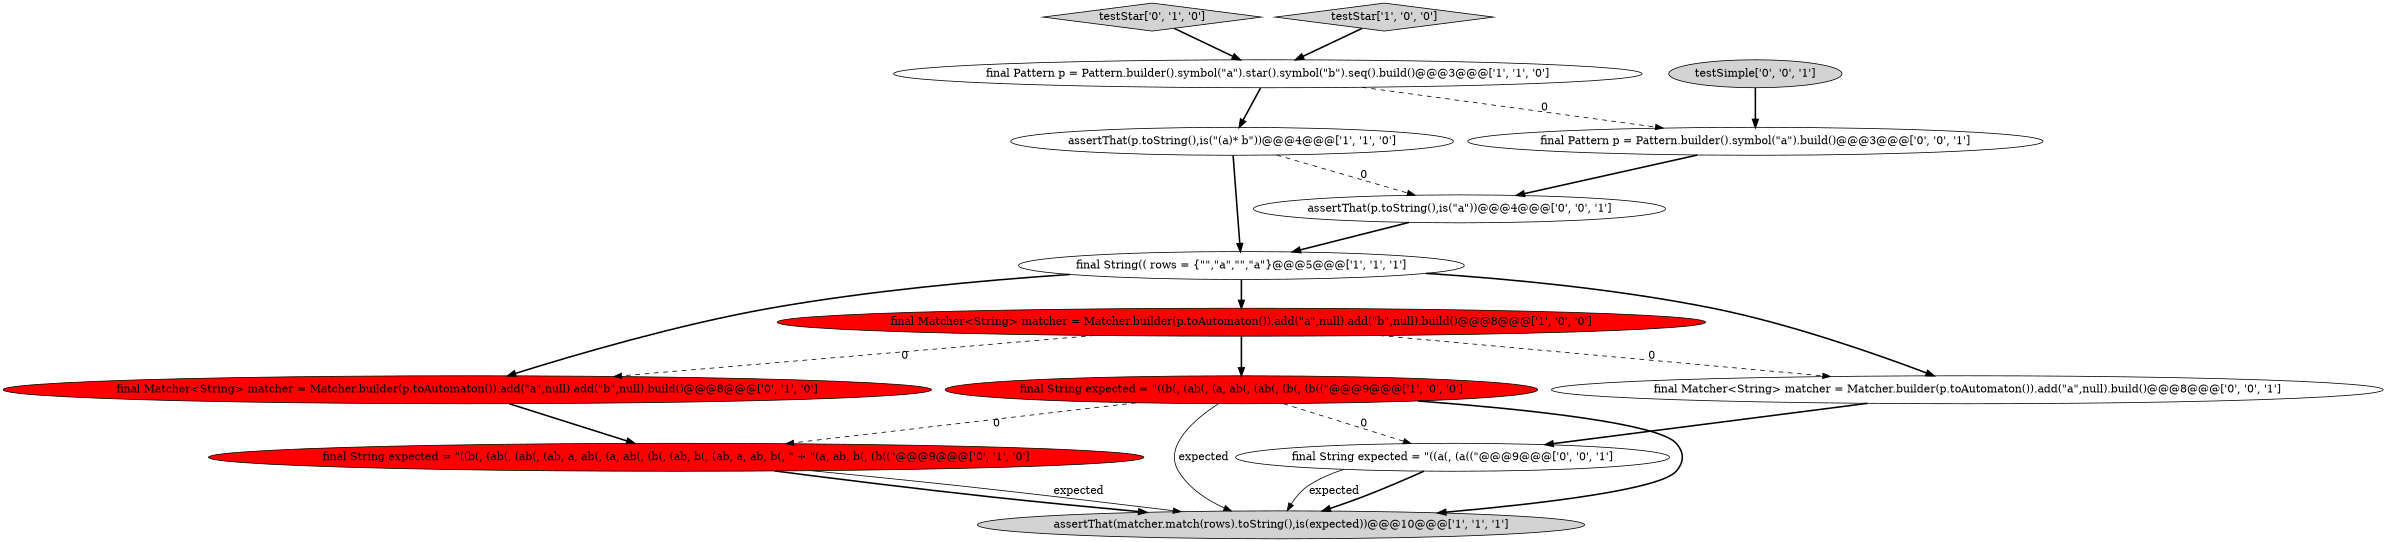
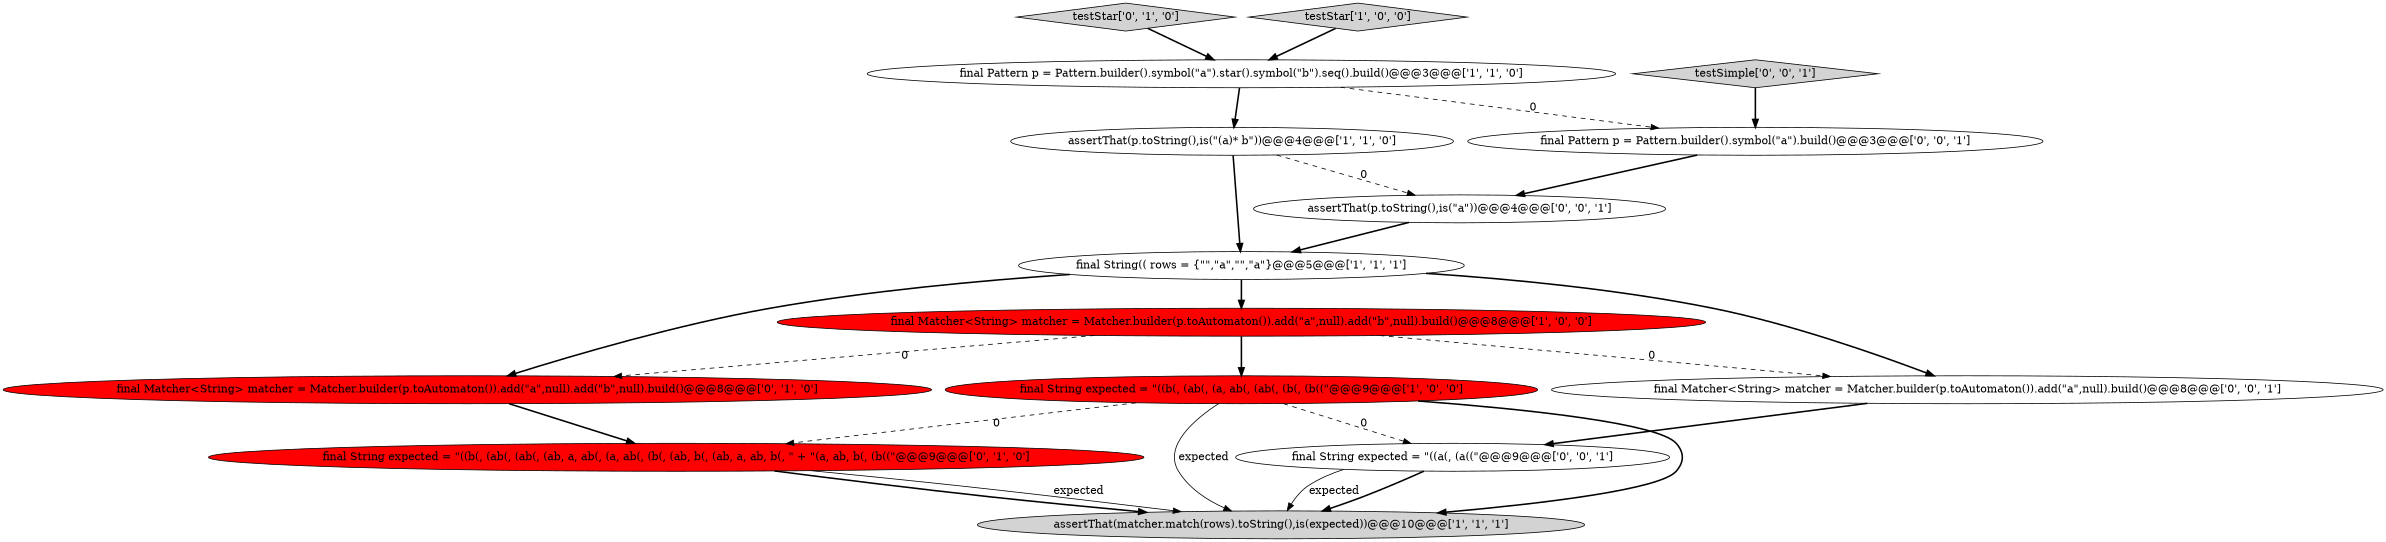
(1755, 74) -> (1755, 74)
